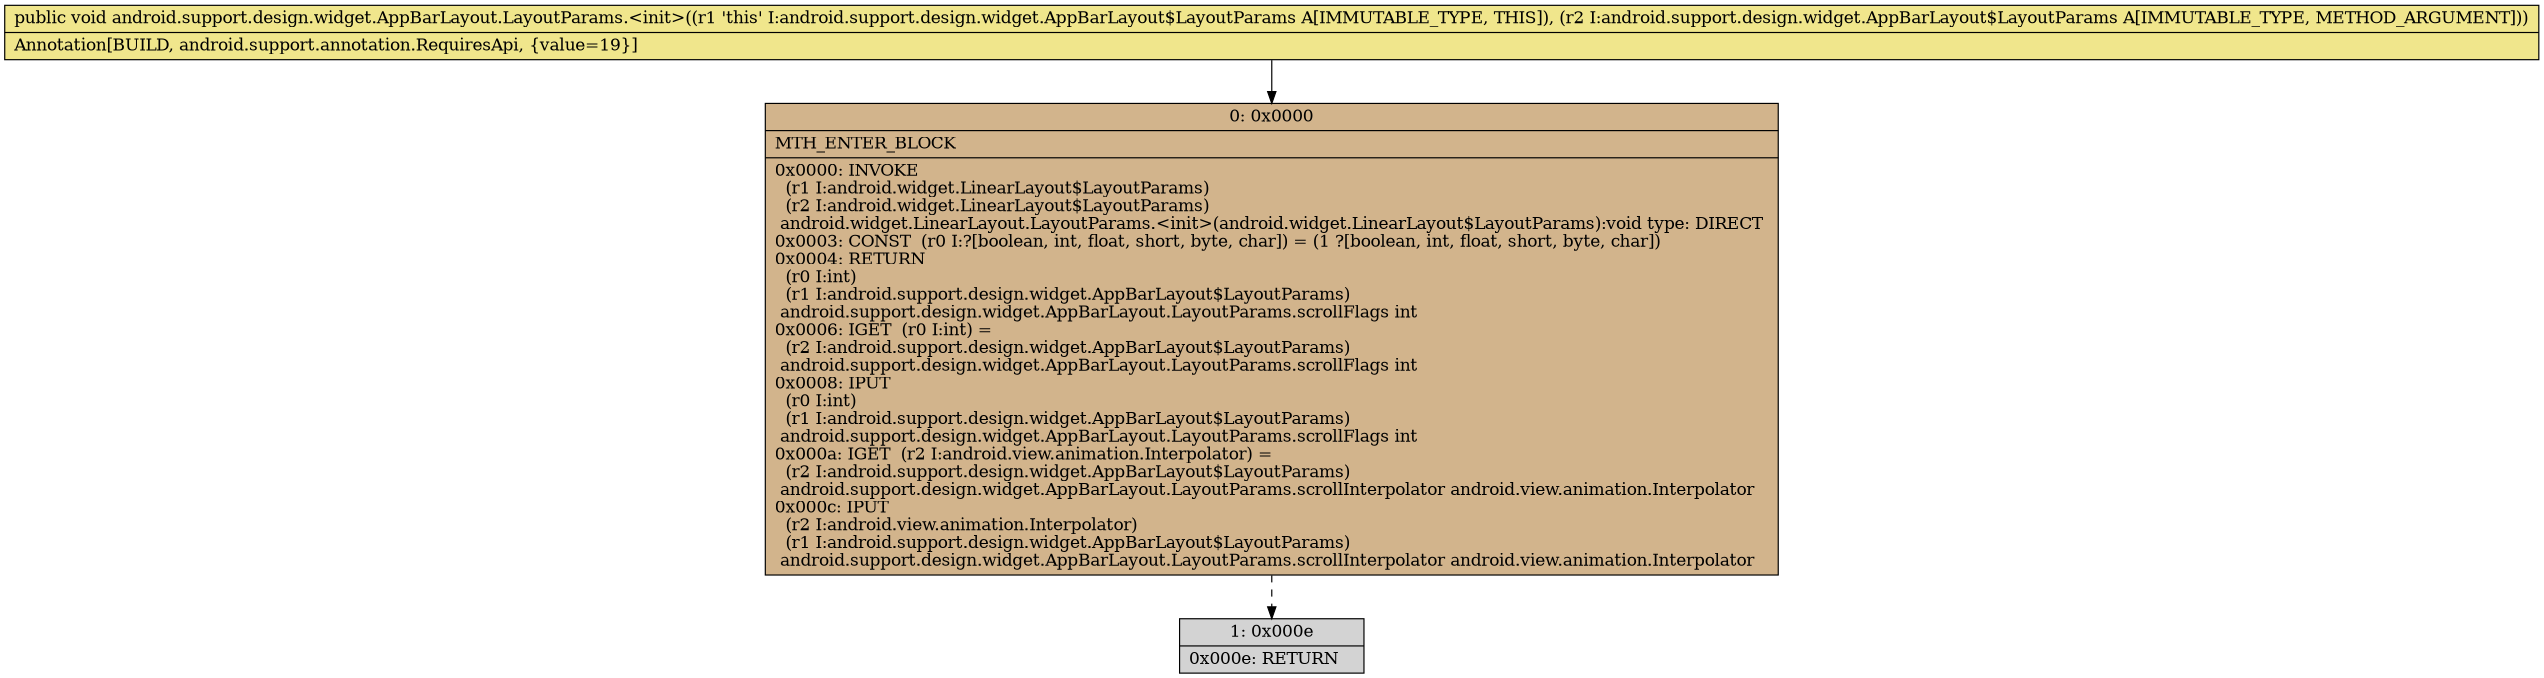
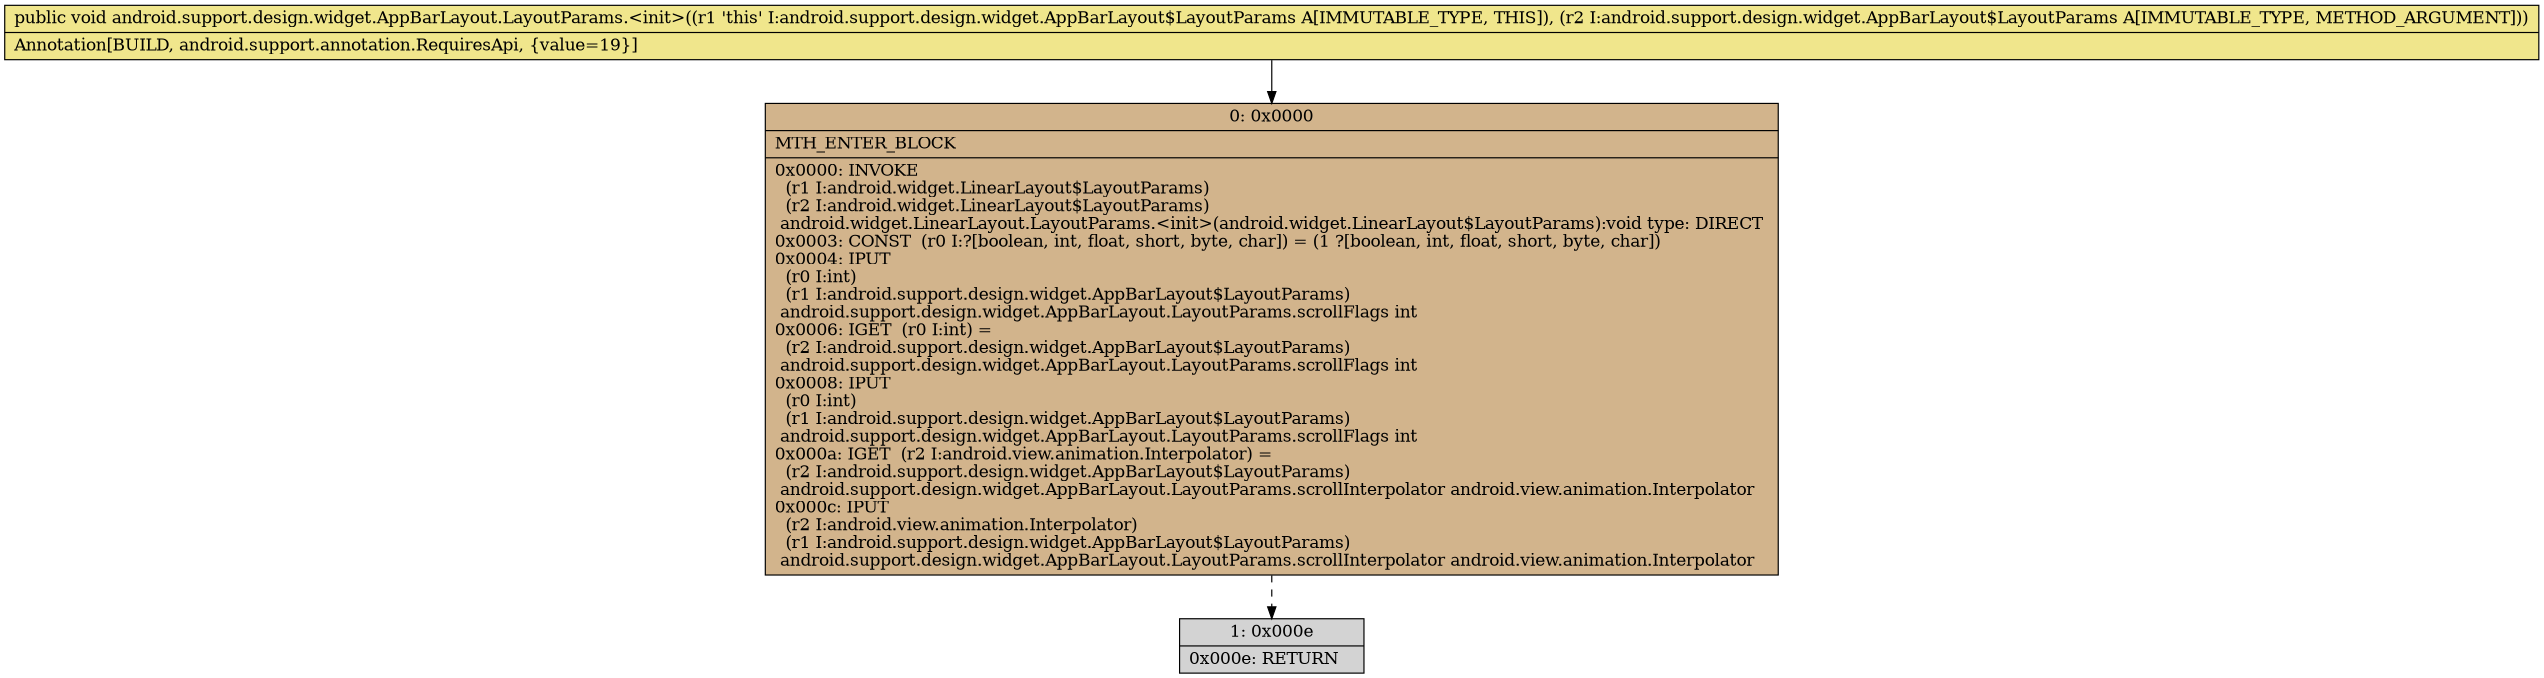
(855, 259) -> (838, 259)
